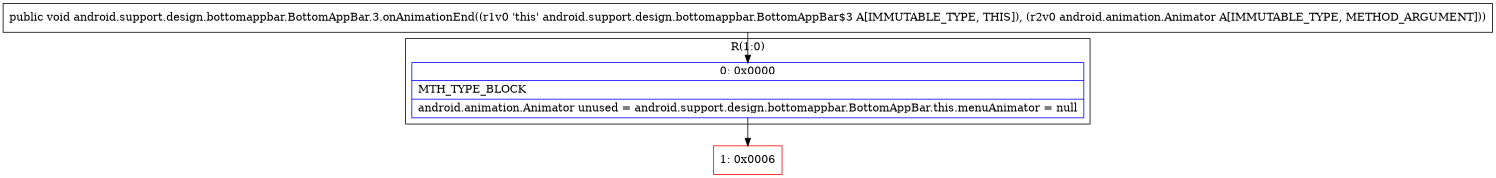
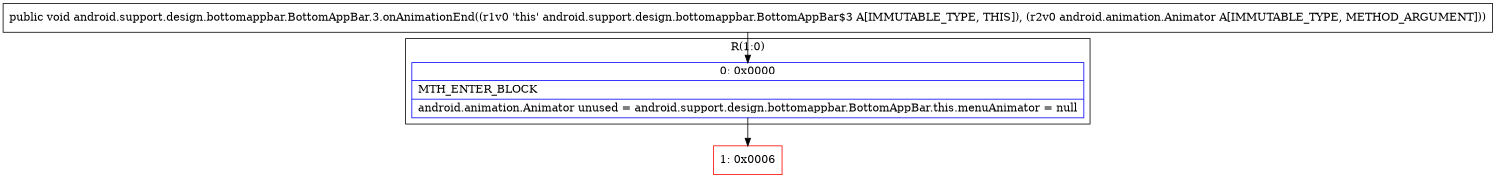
(472, 89) -> (478, 89)
